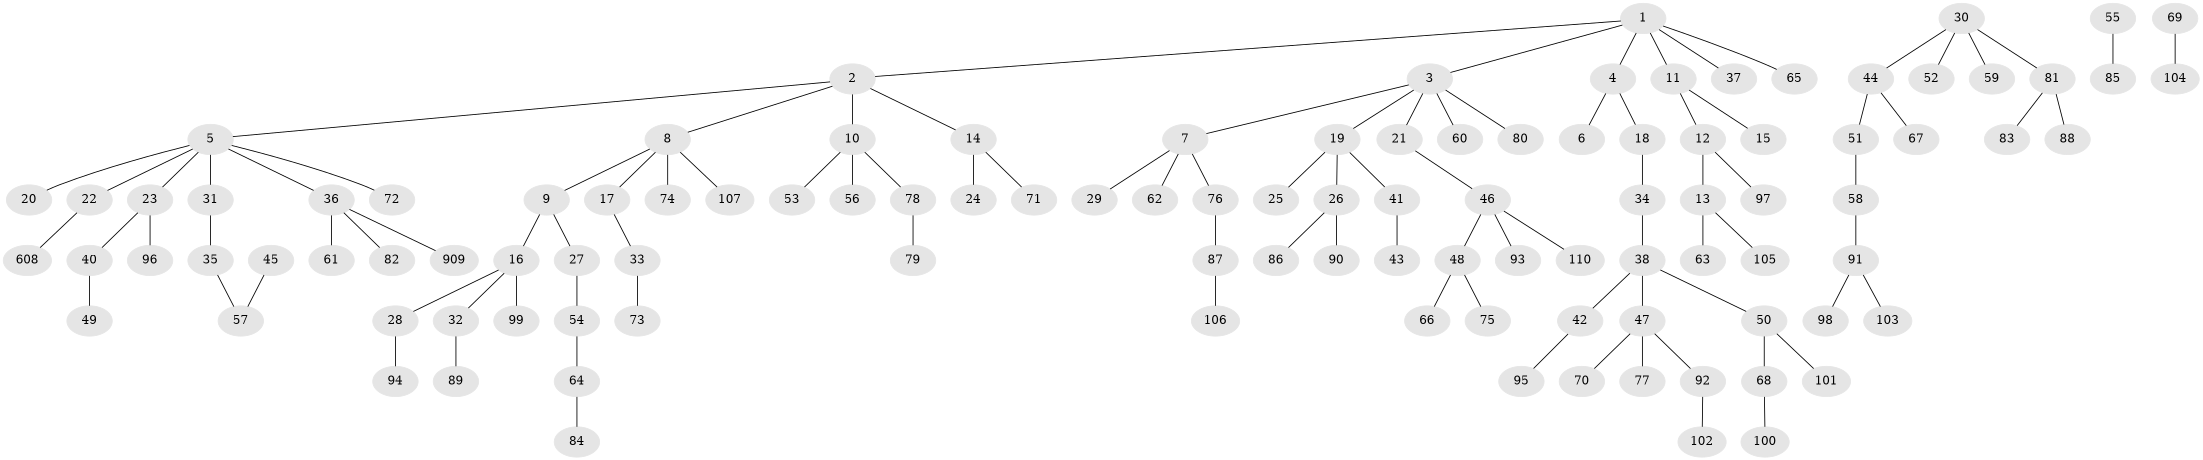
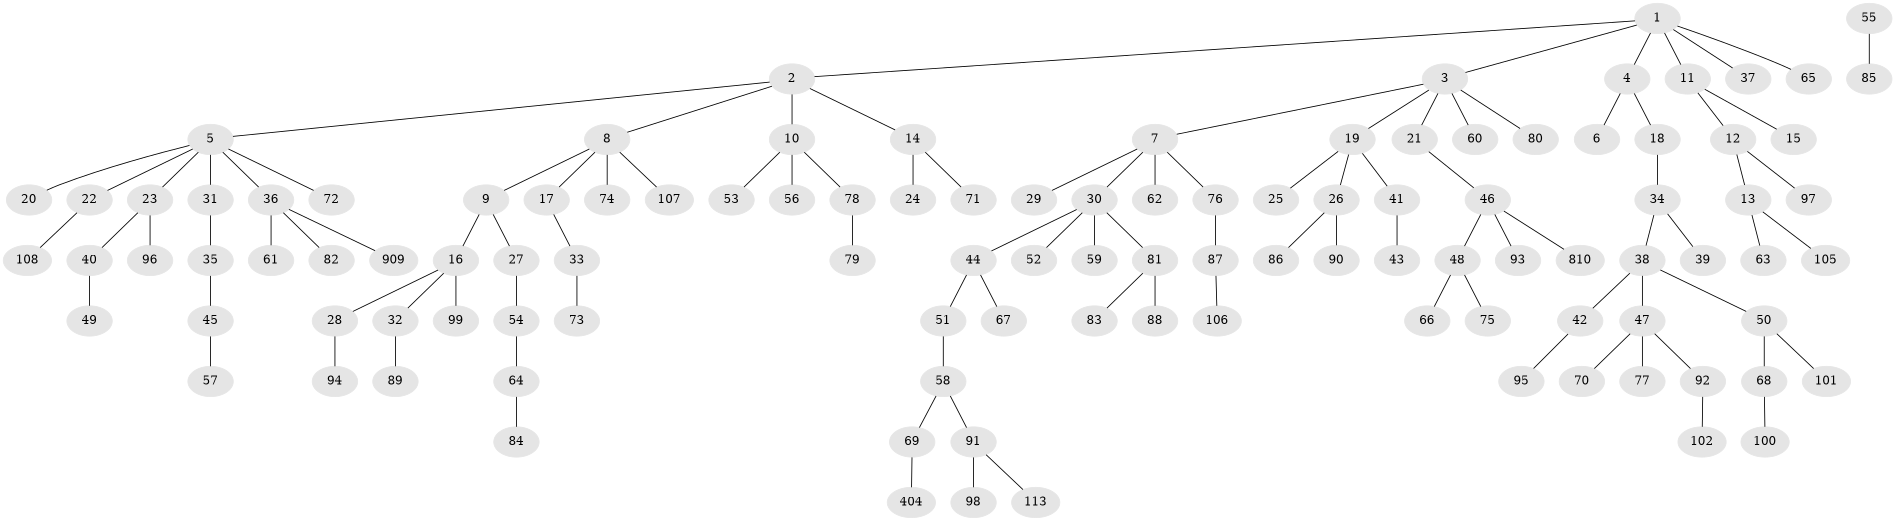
(2175, 79) -> (911, 502)
none -> (1125, 170)
(27, 260) -> (27, 260)
(1580, 260) -> (1580, 260)
none -> (1703, 260)
(226, 291) -> (211, 291)
(1888, 321) -> (1036, 502)
none -> (928, 412)
